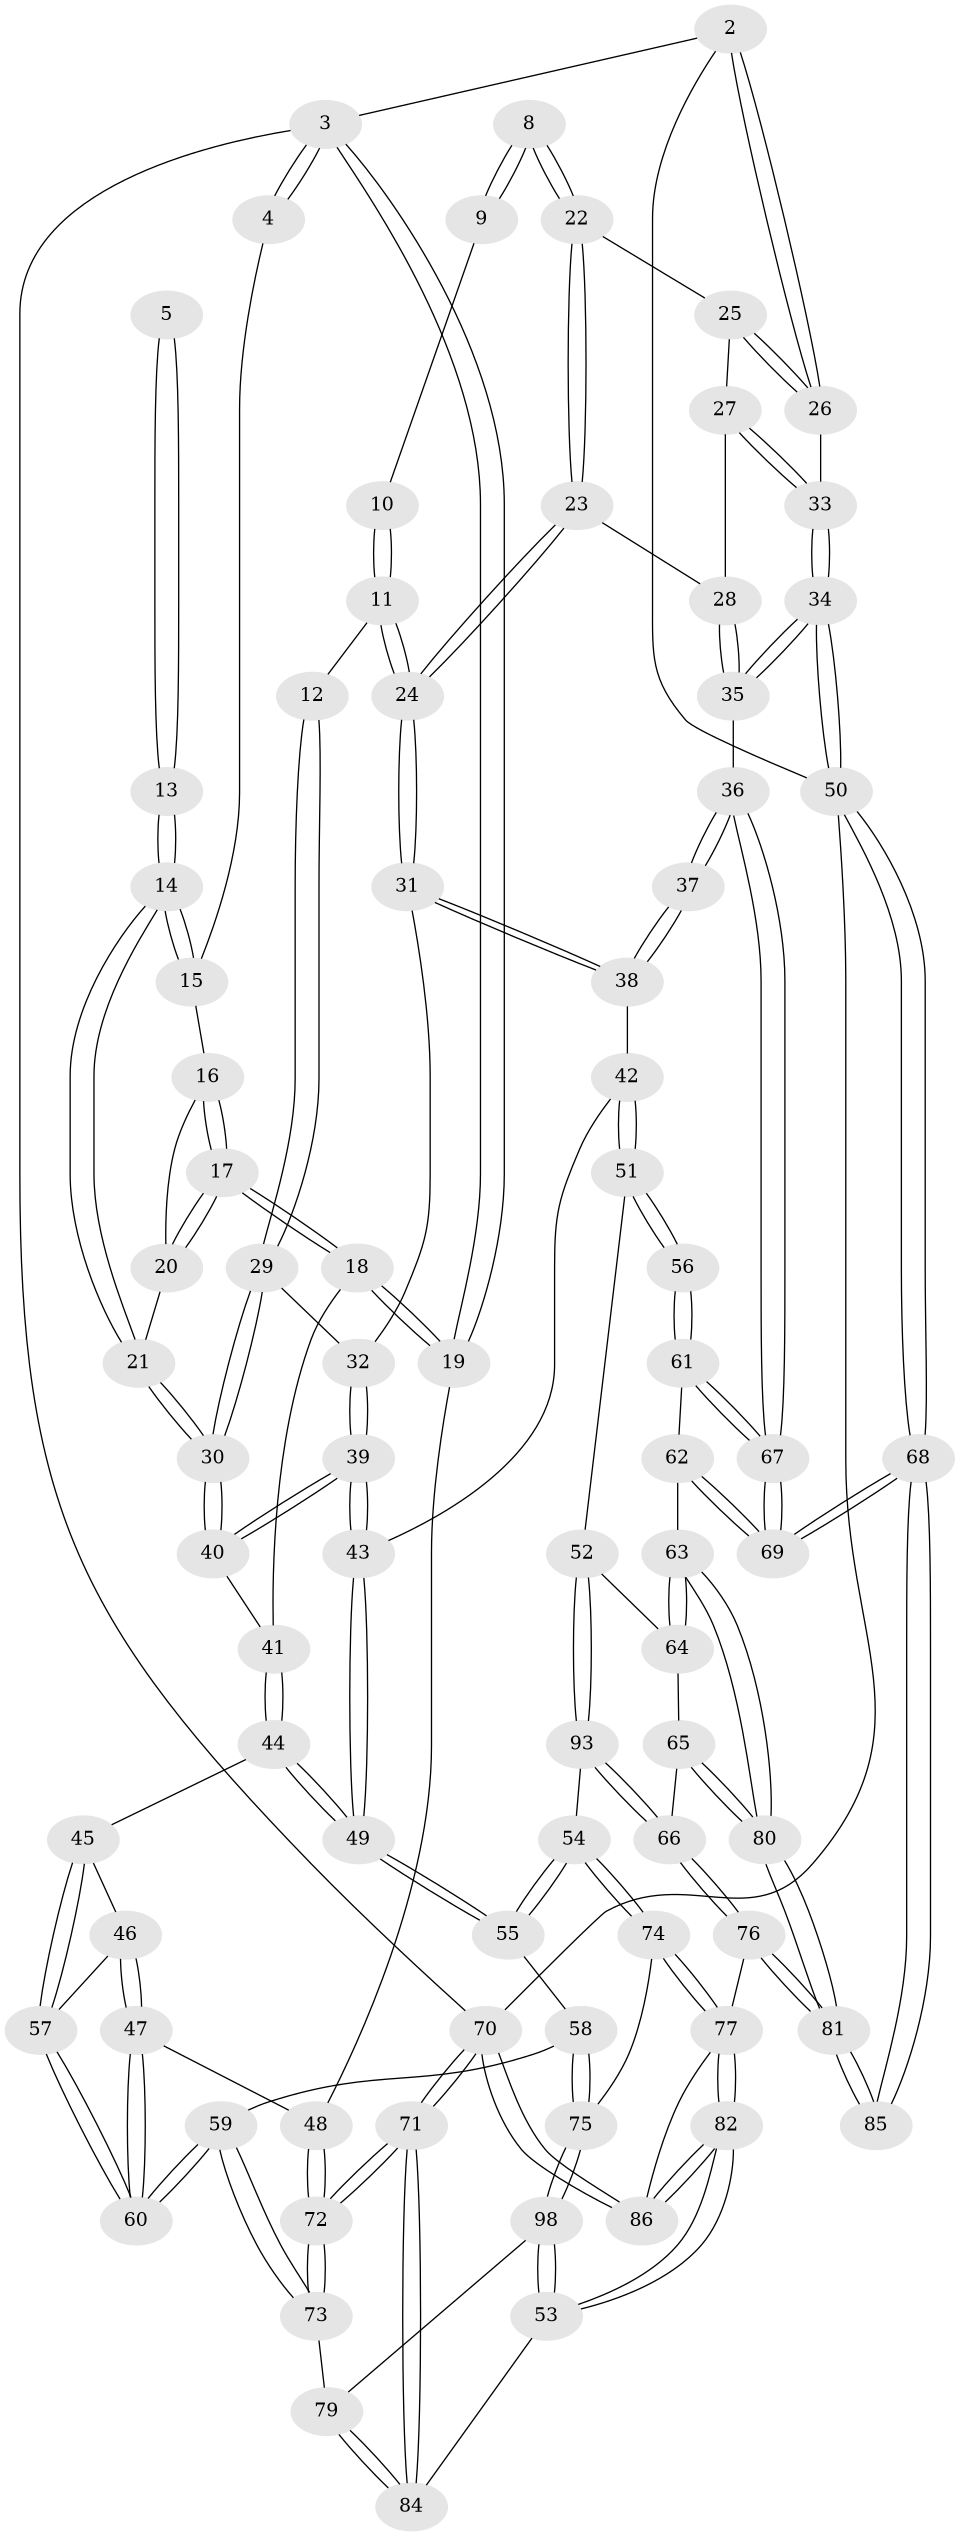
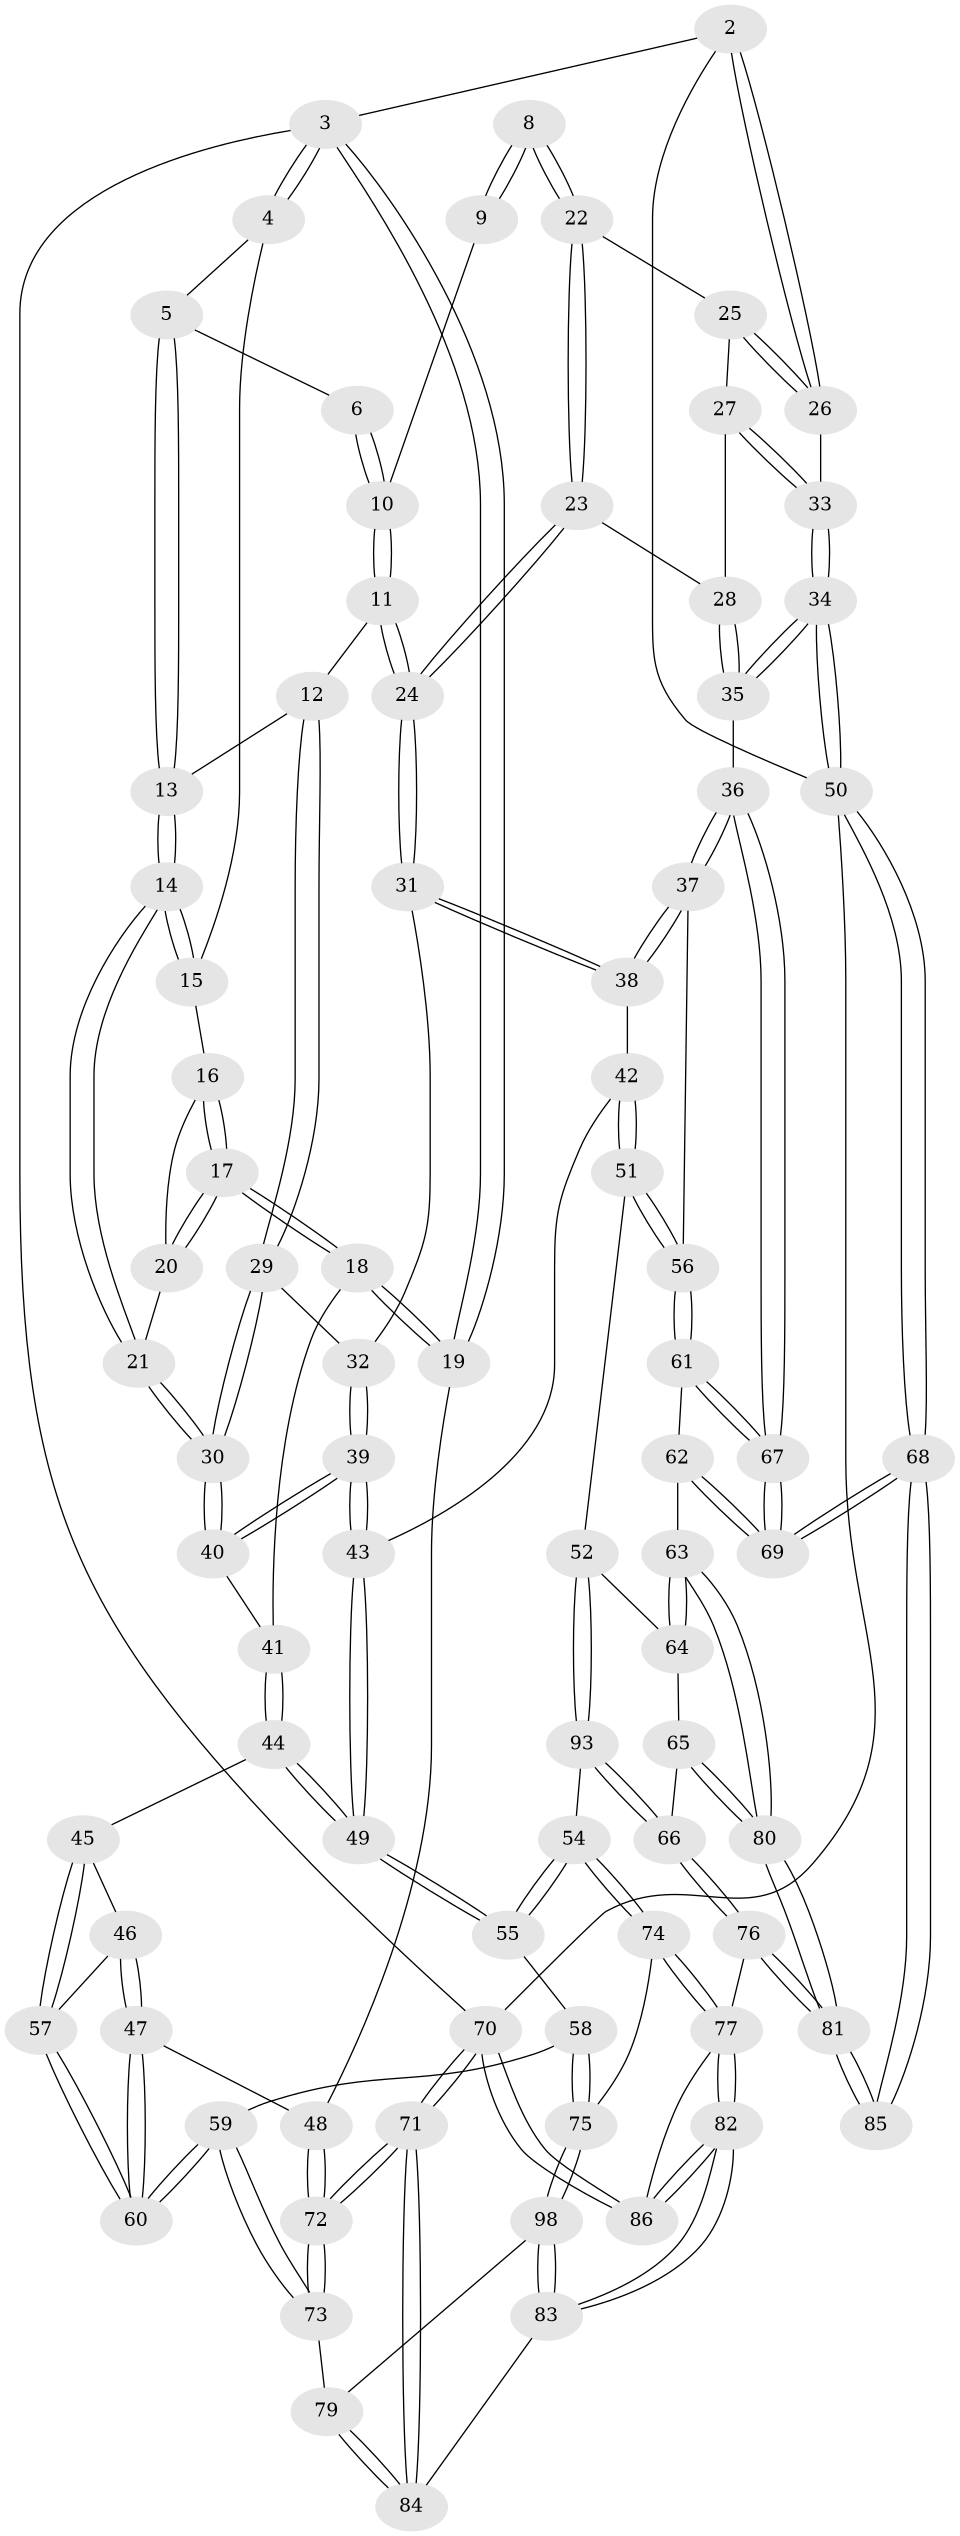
none -> (218, 268)
none -> (357, 410)
none -> (249, 738)
none -> (686, 1077)
(547, 2316) -> (547, 2316)
